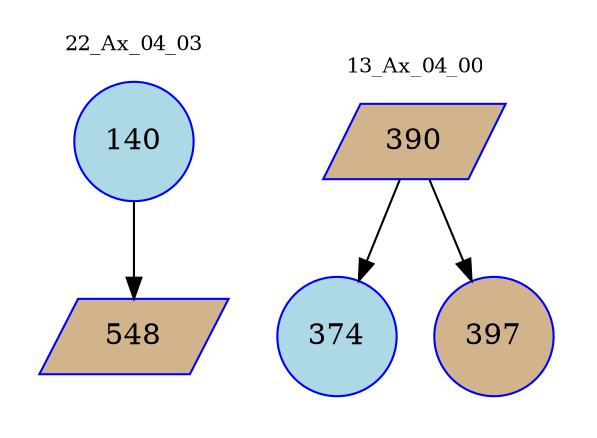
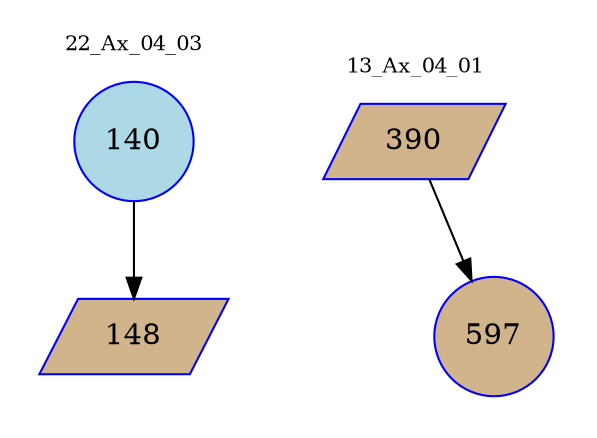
(415, 67) -> (415, 67)
(134, 337) -> (134, 337)
(337, 337) -> none
(494, 337) -> (494, 337)
